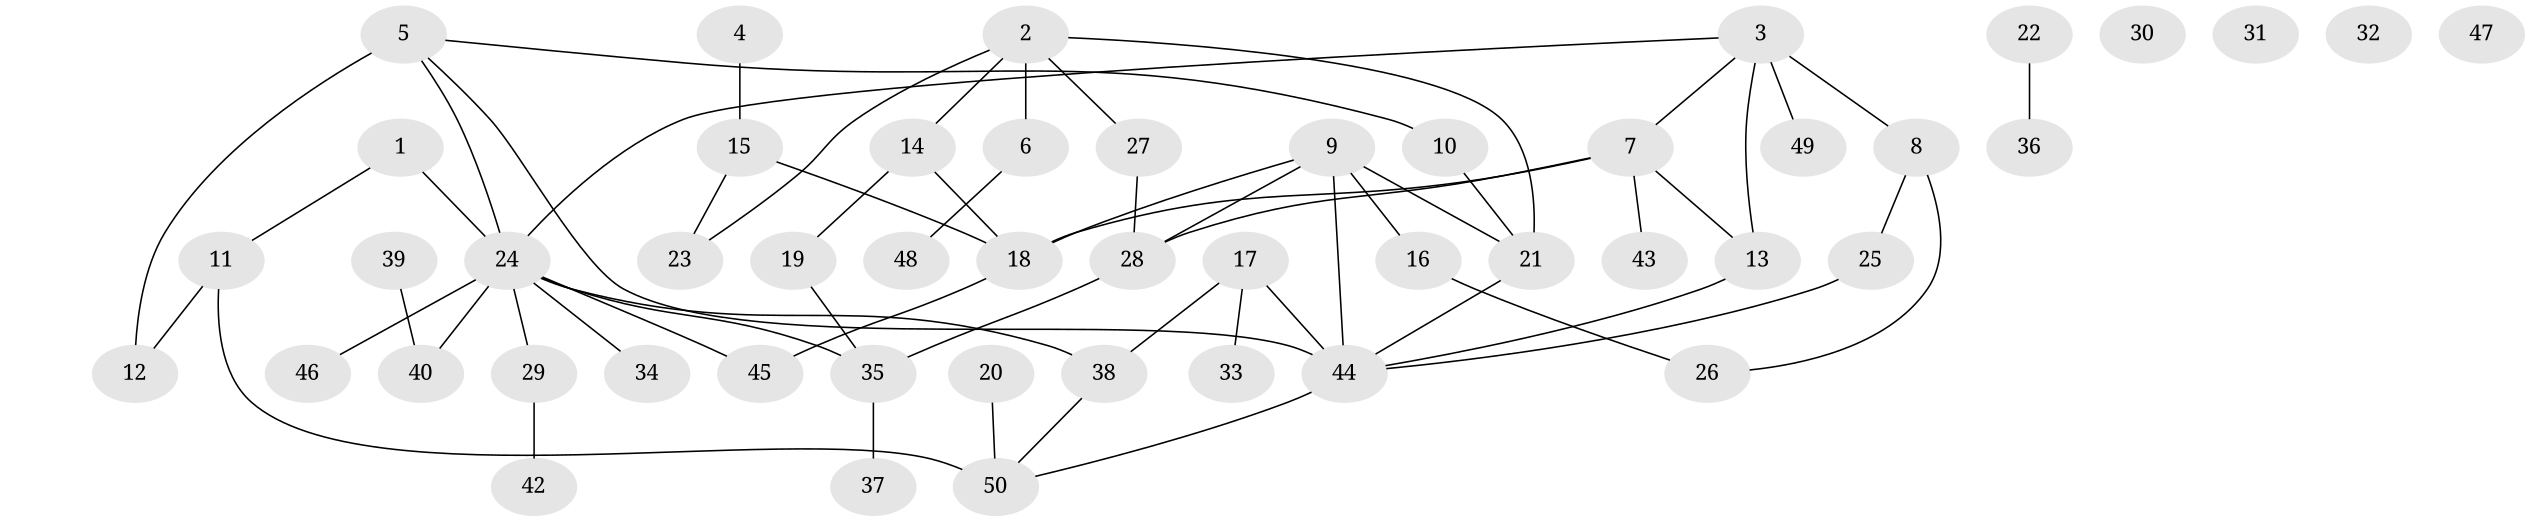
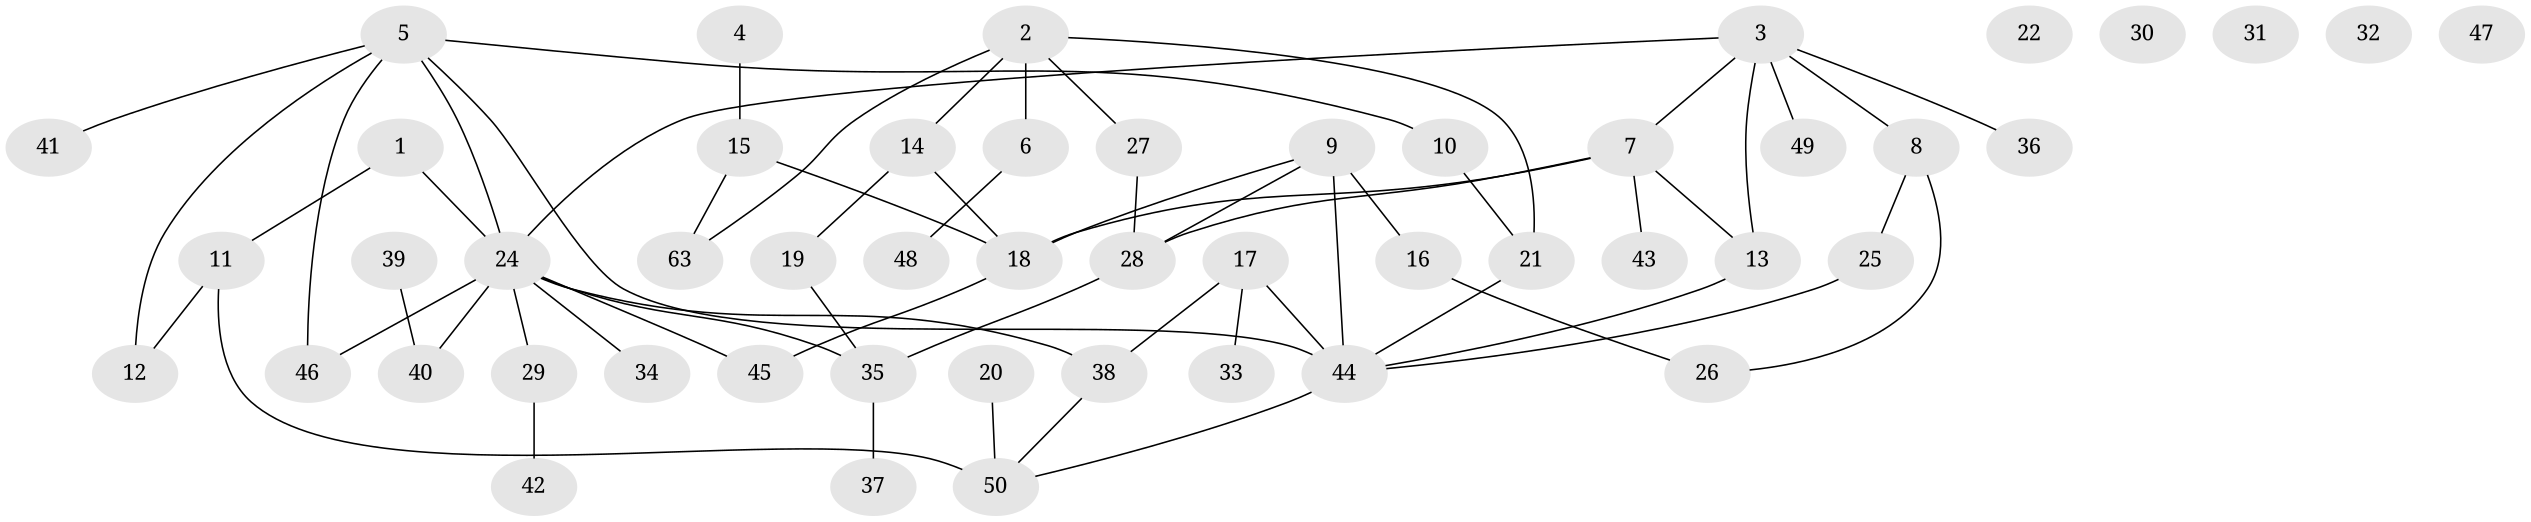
(2030, 91) -> (1897, 88)
none -> (49, 148)
none -> (325, 181)
(1432, 204) -> none
(680, 261) -> (680, 261)
